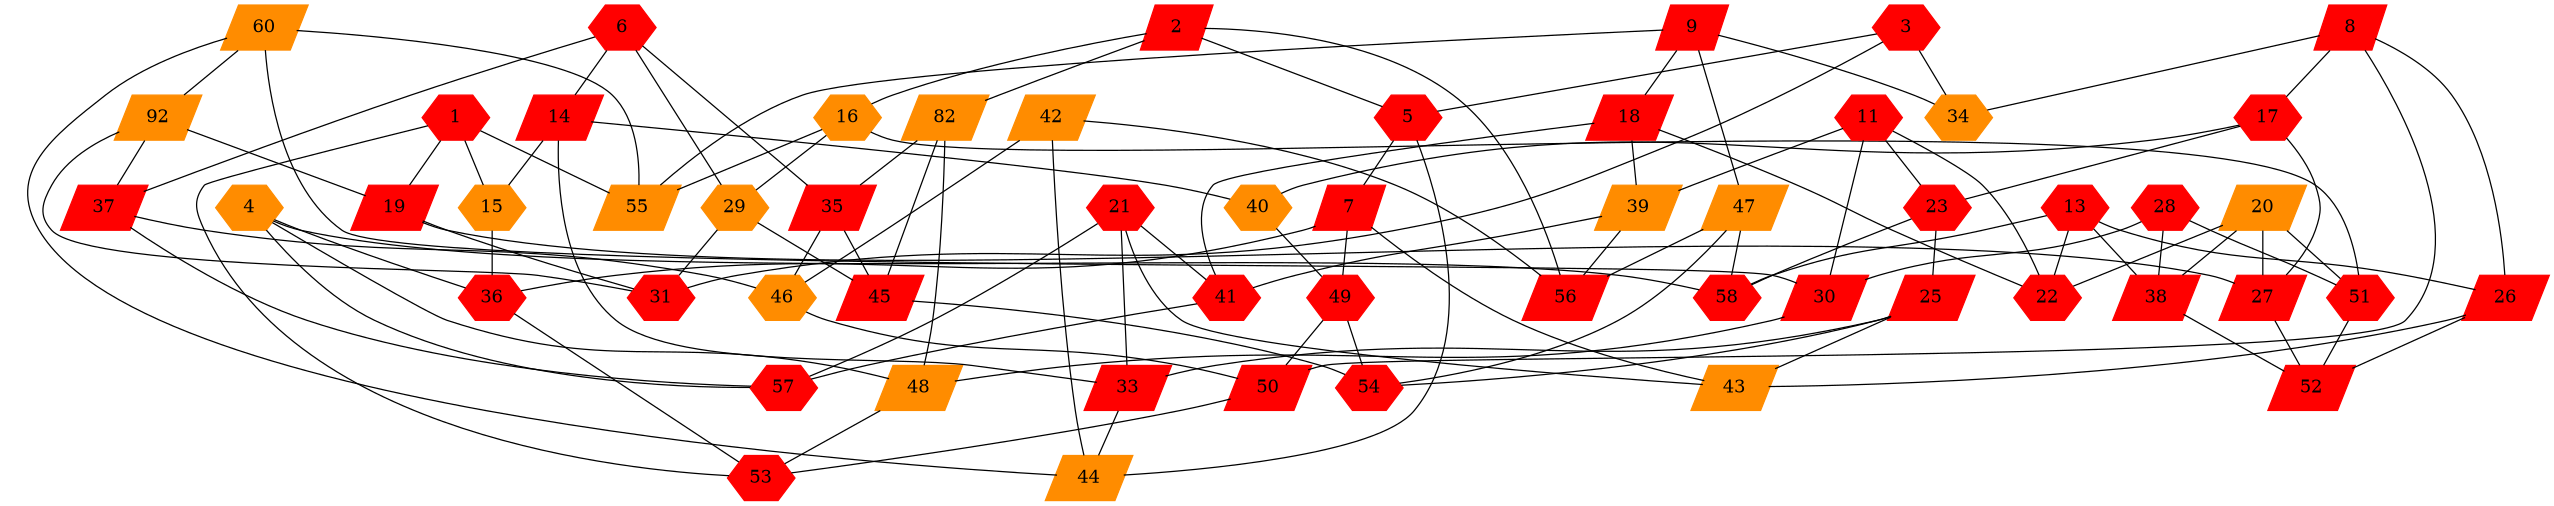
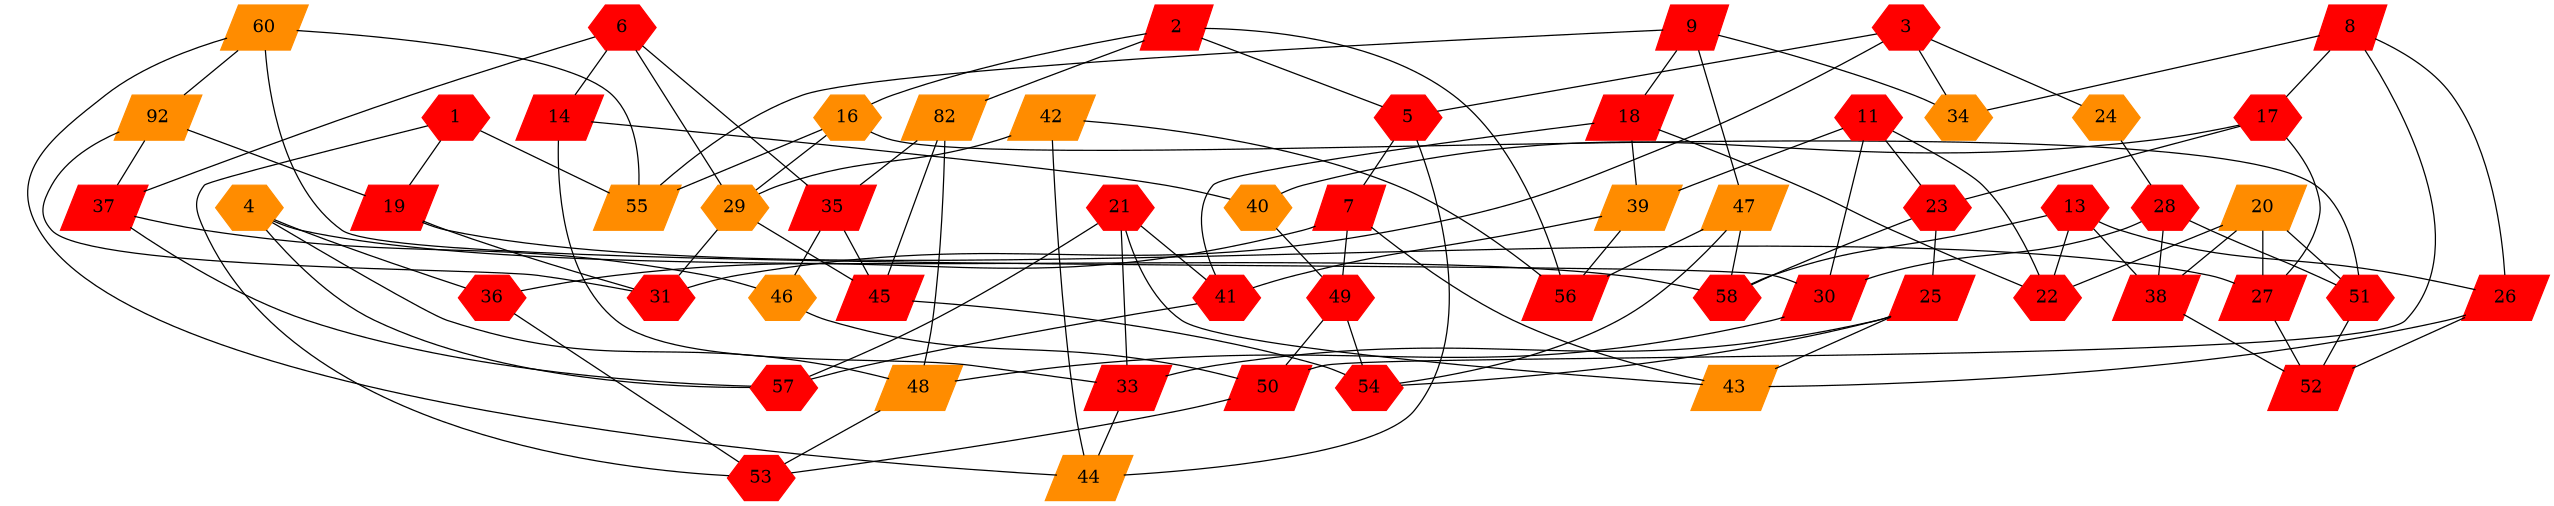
none -> (2106, 118)
(924, 205) -> (871, 164)
(492, 208) -> none
